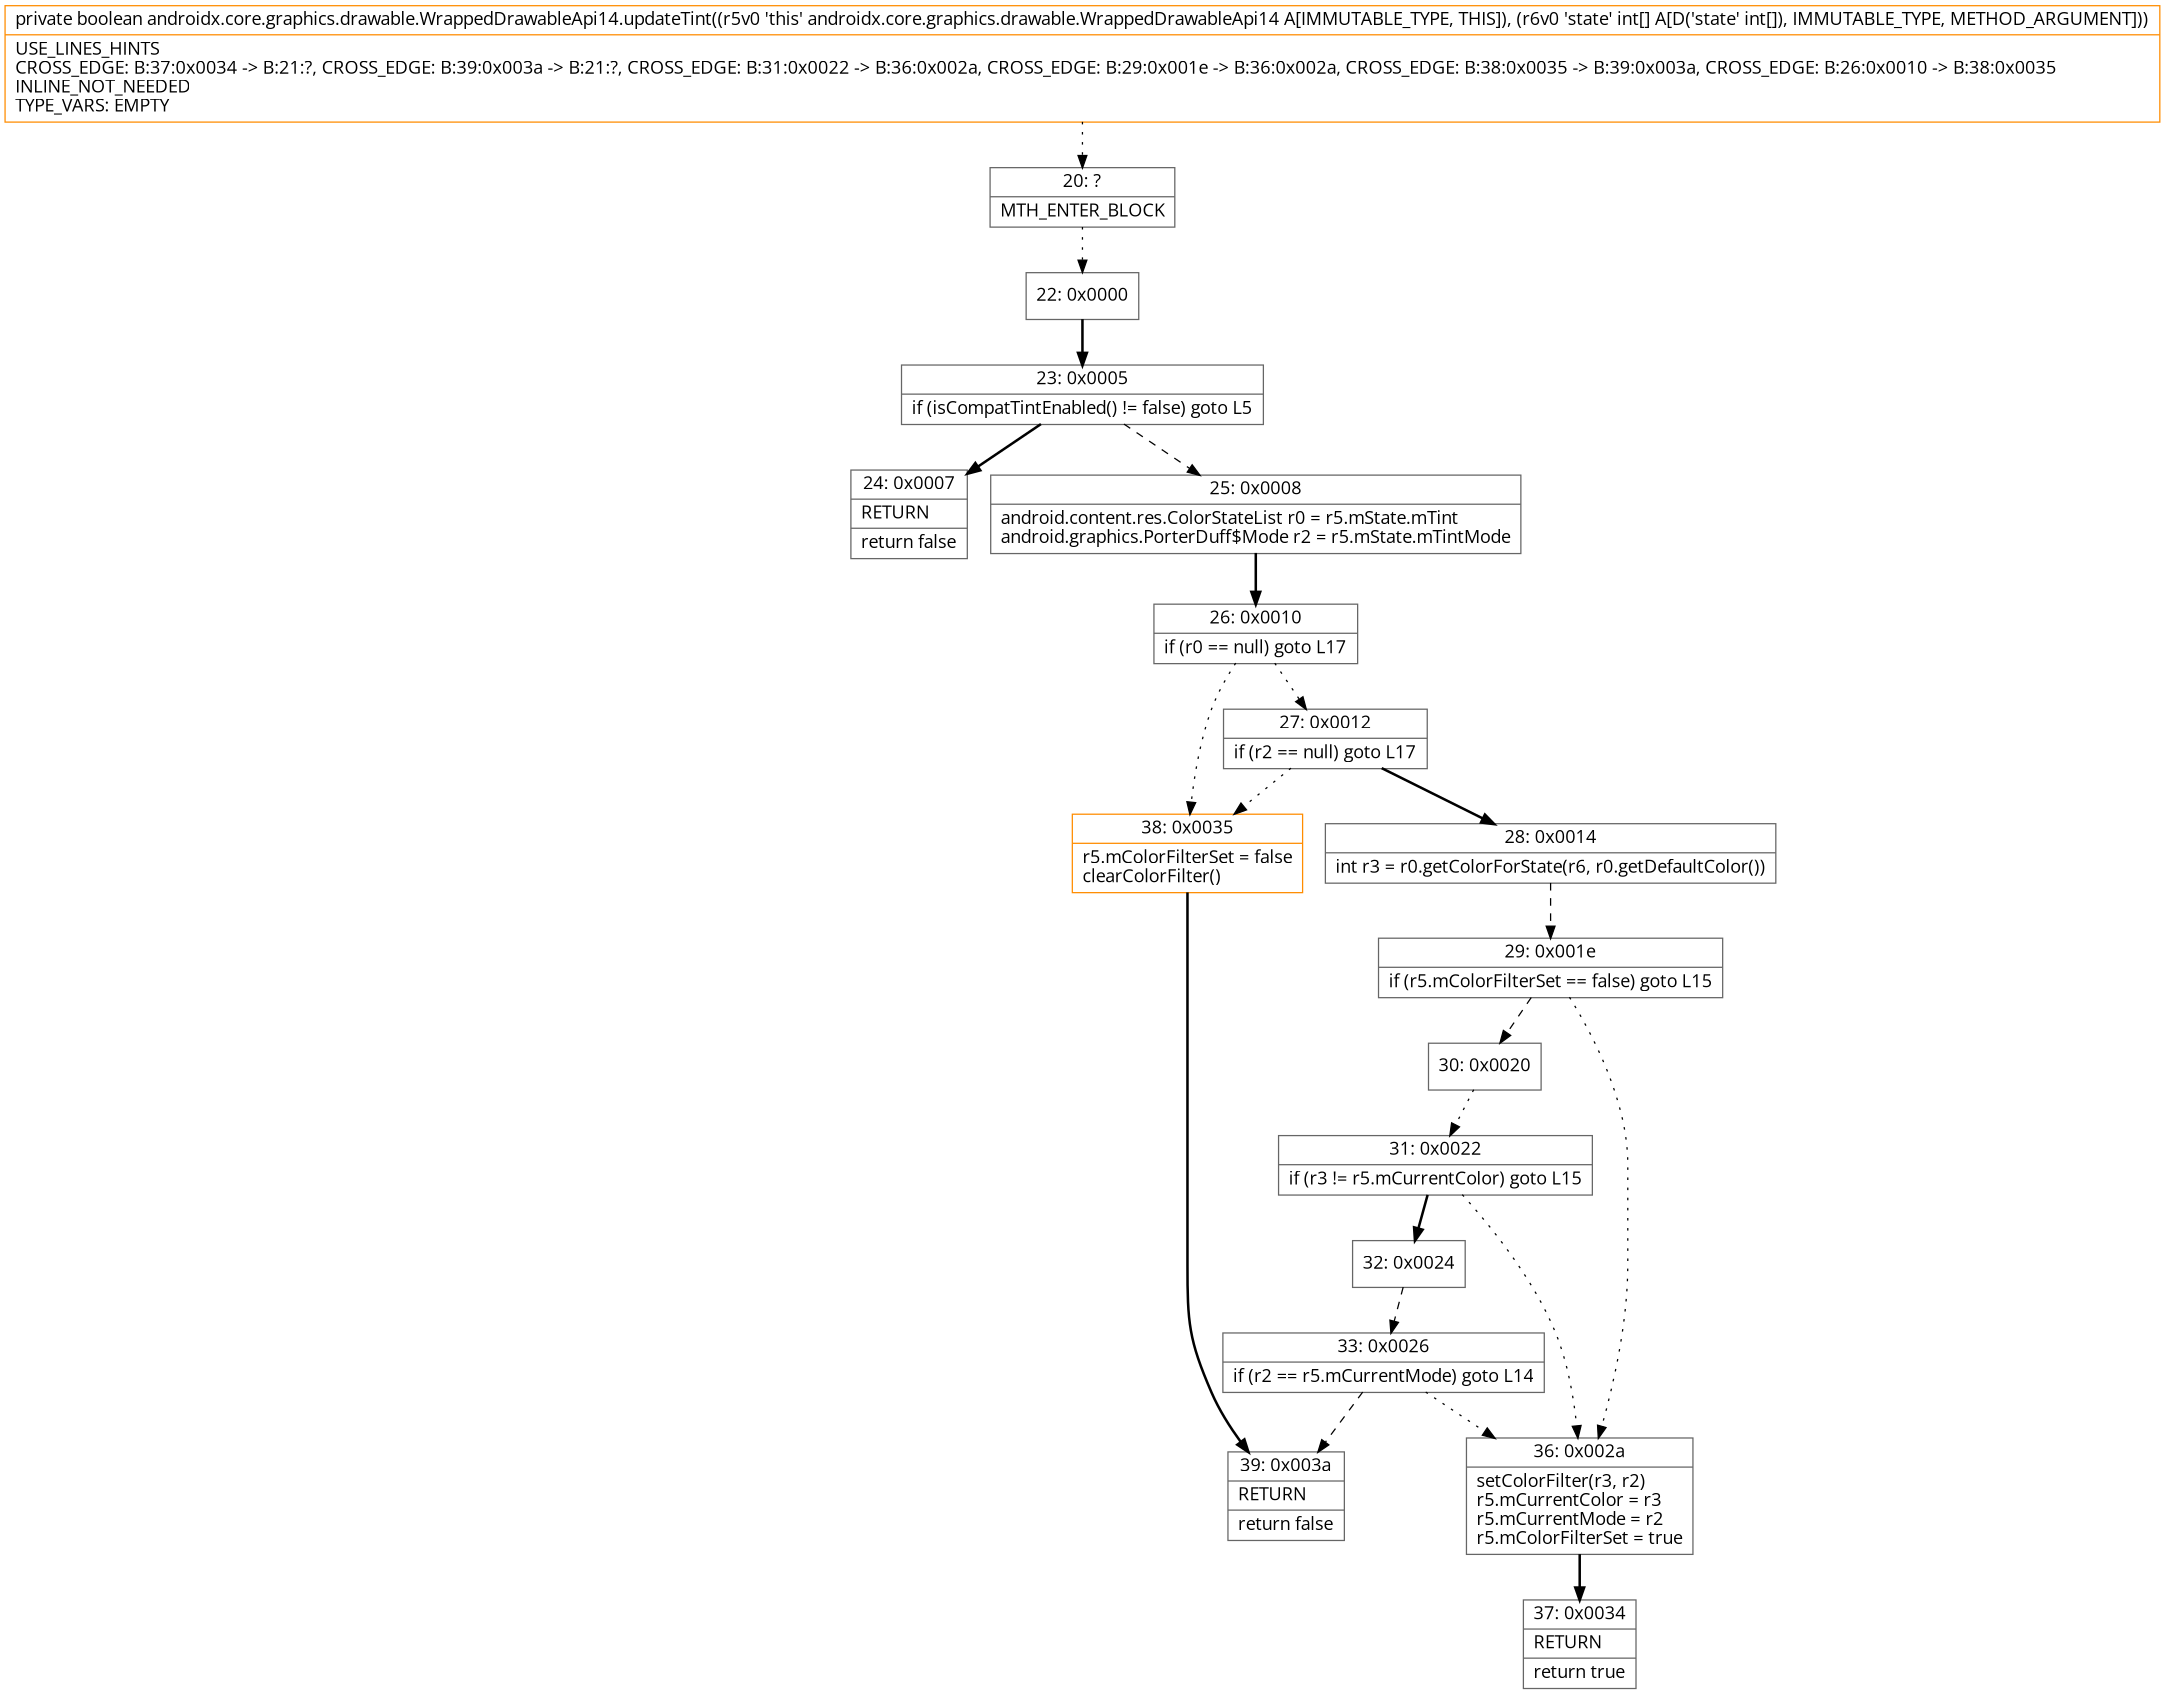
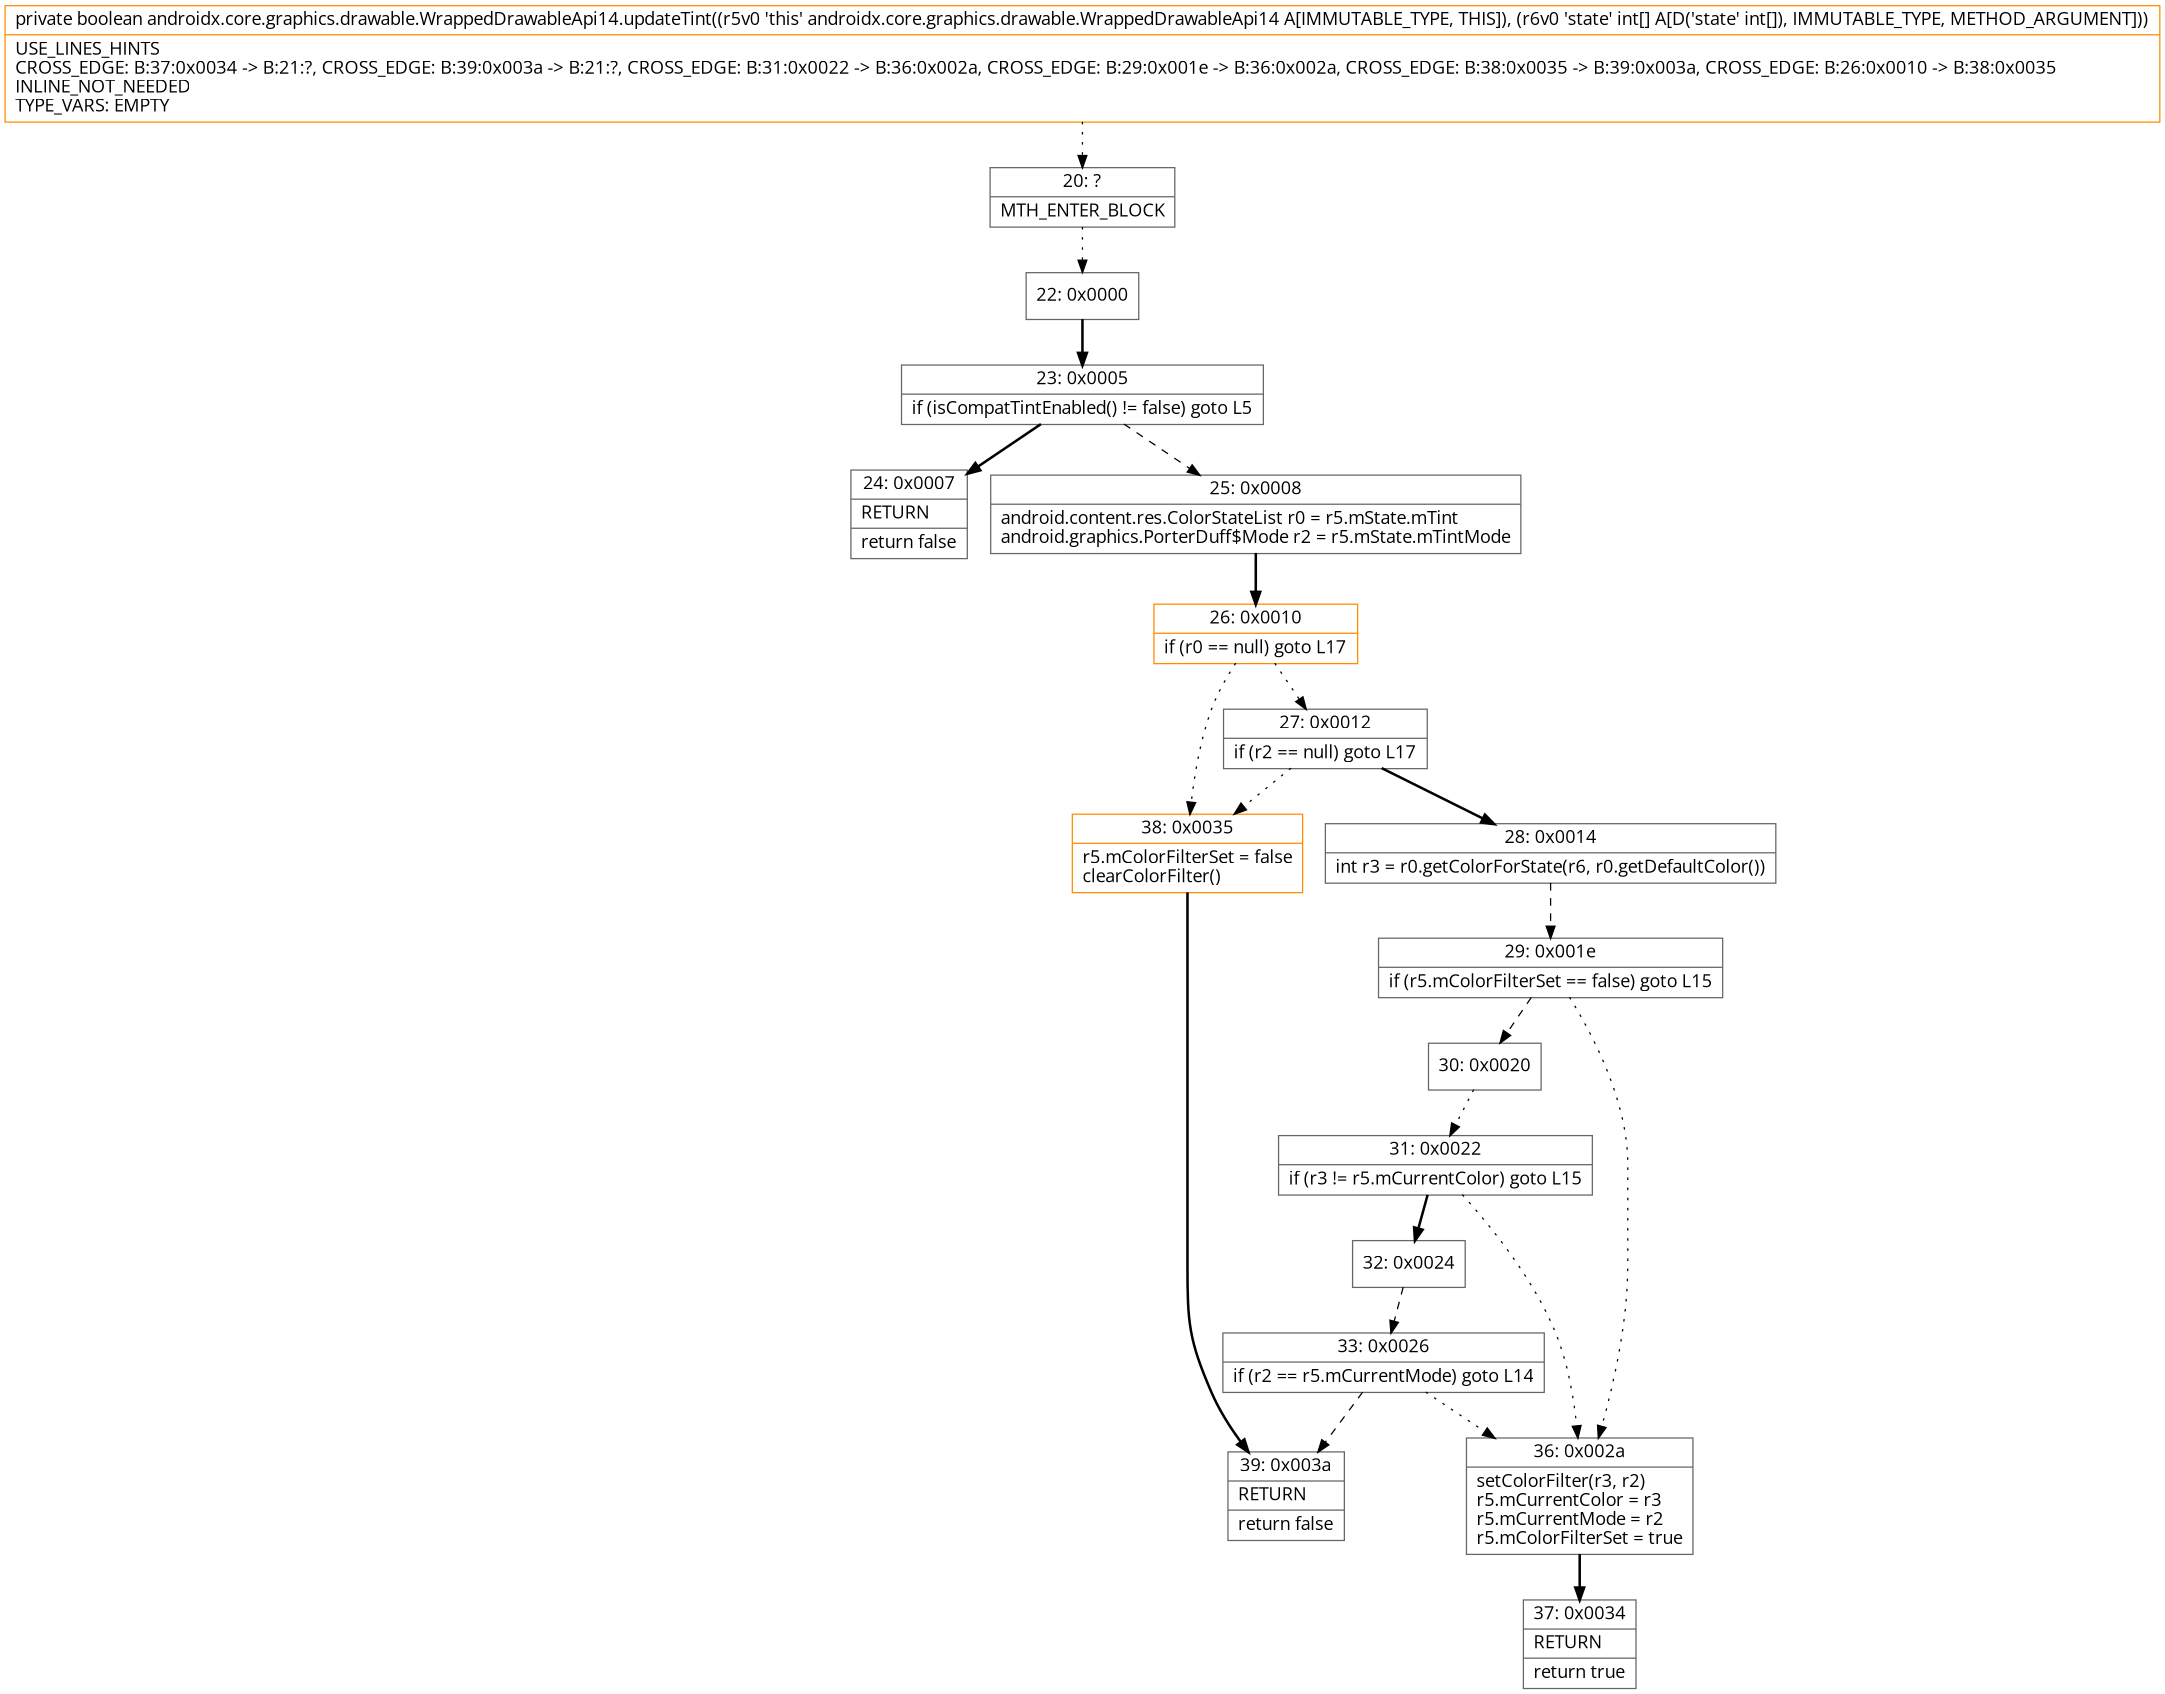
(1256, 634) -> (1256, 634)
